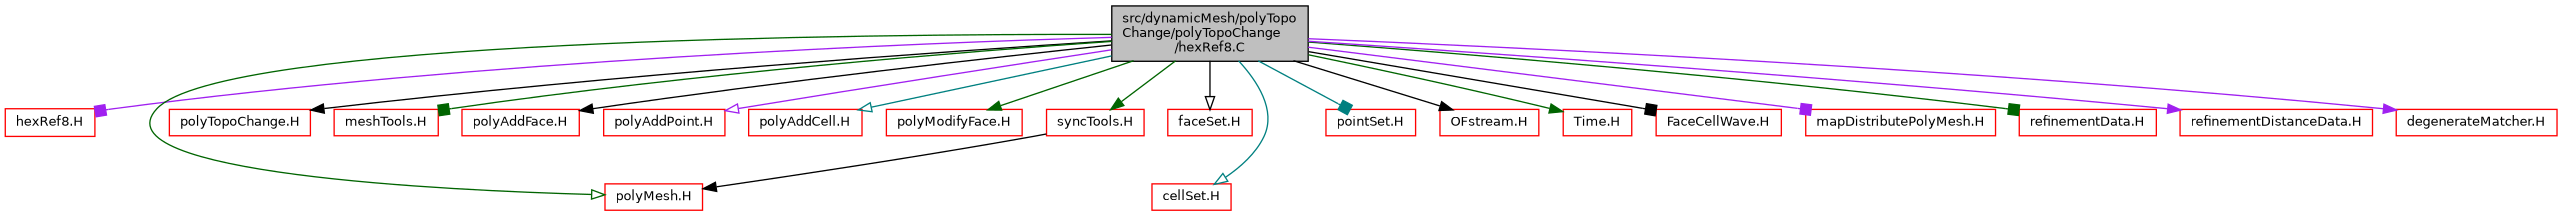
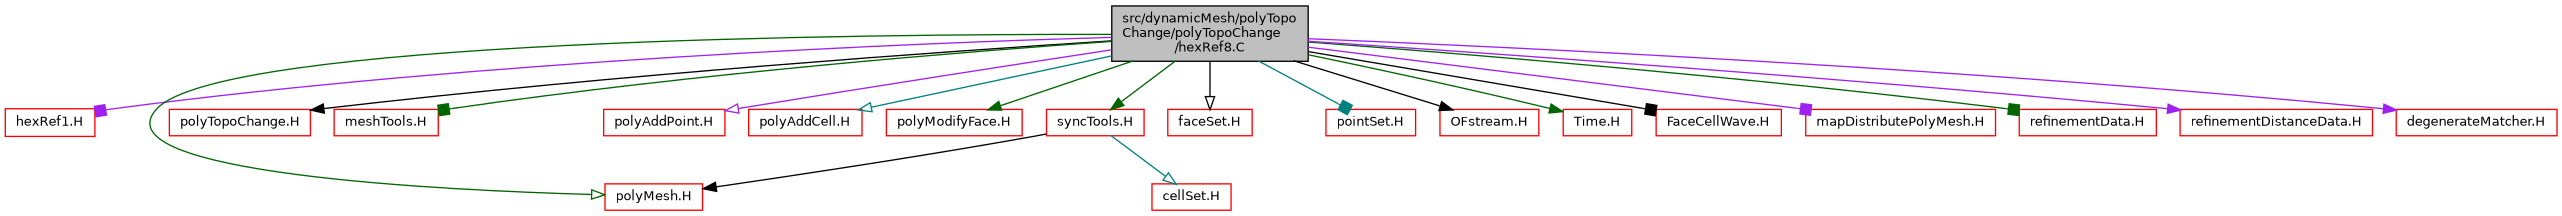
(50, 123) -> (50, 123)
(521, 123) -> none
(1267, 123) -> (1138, 156)
